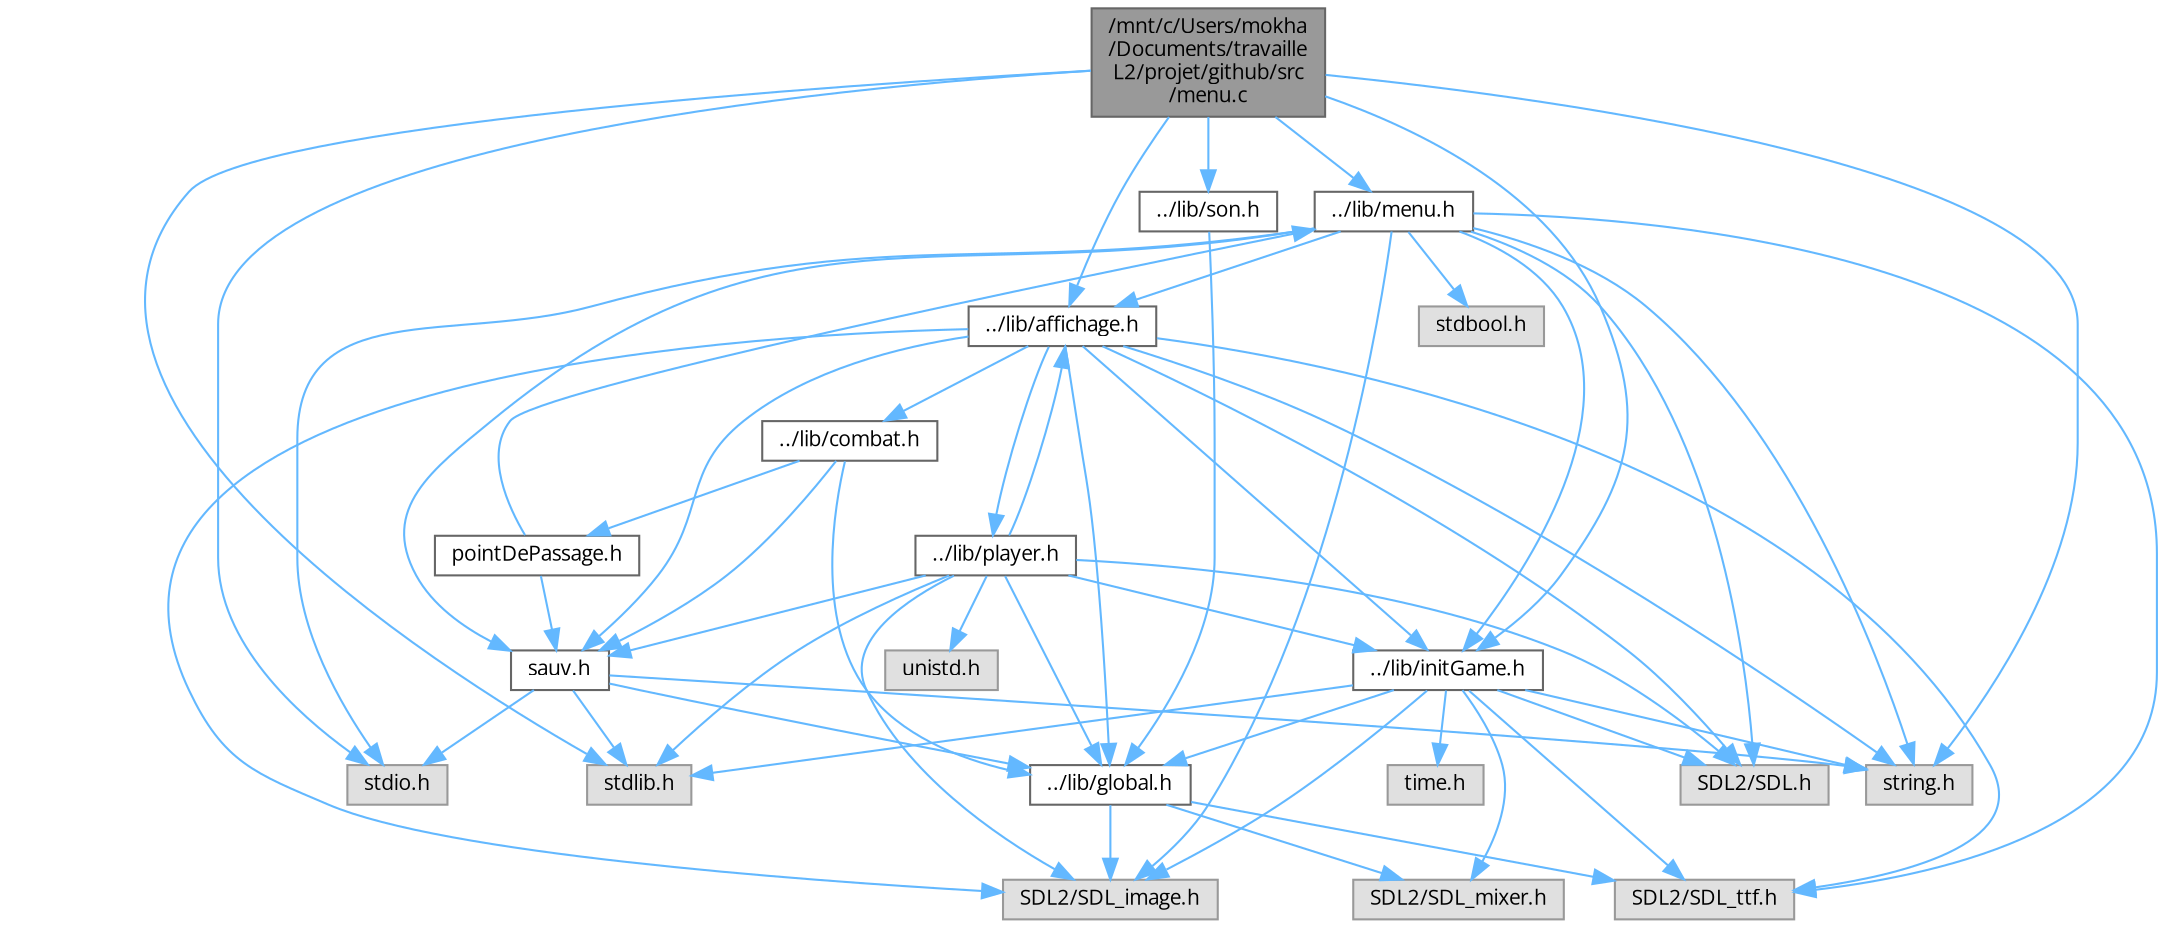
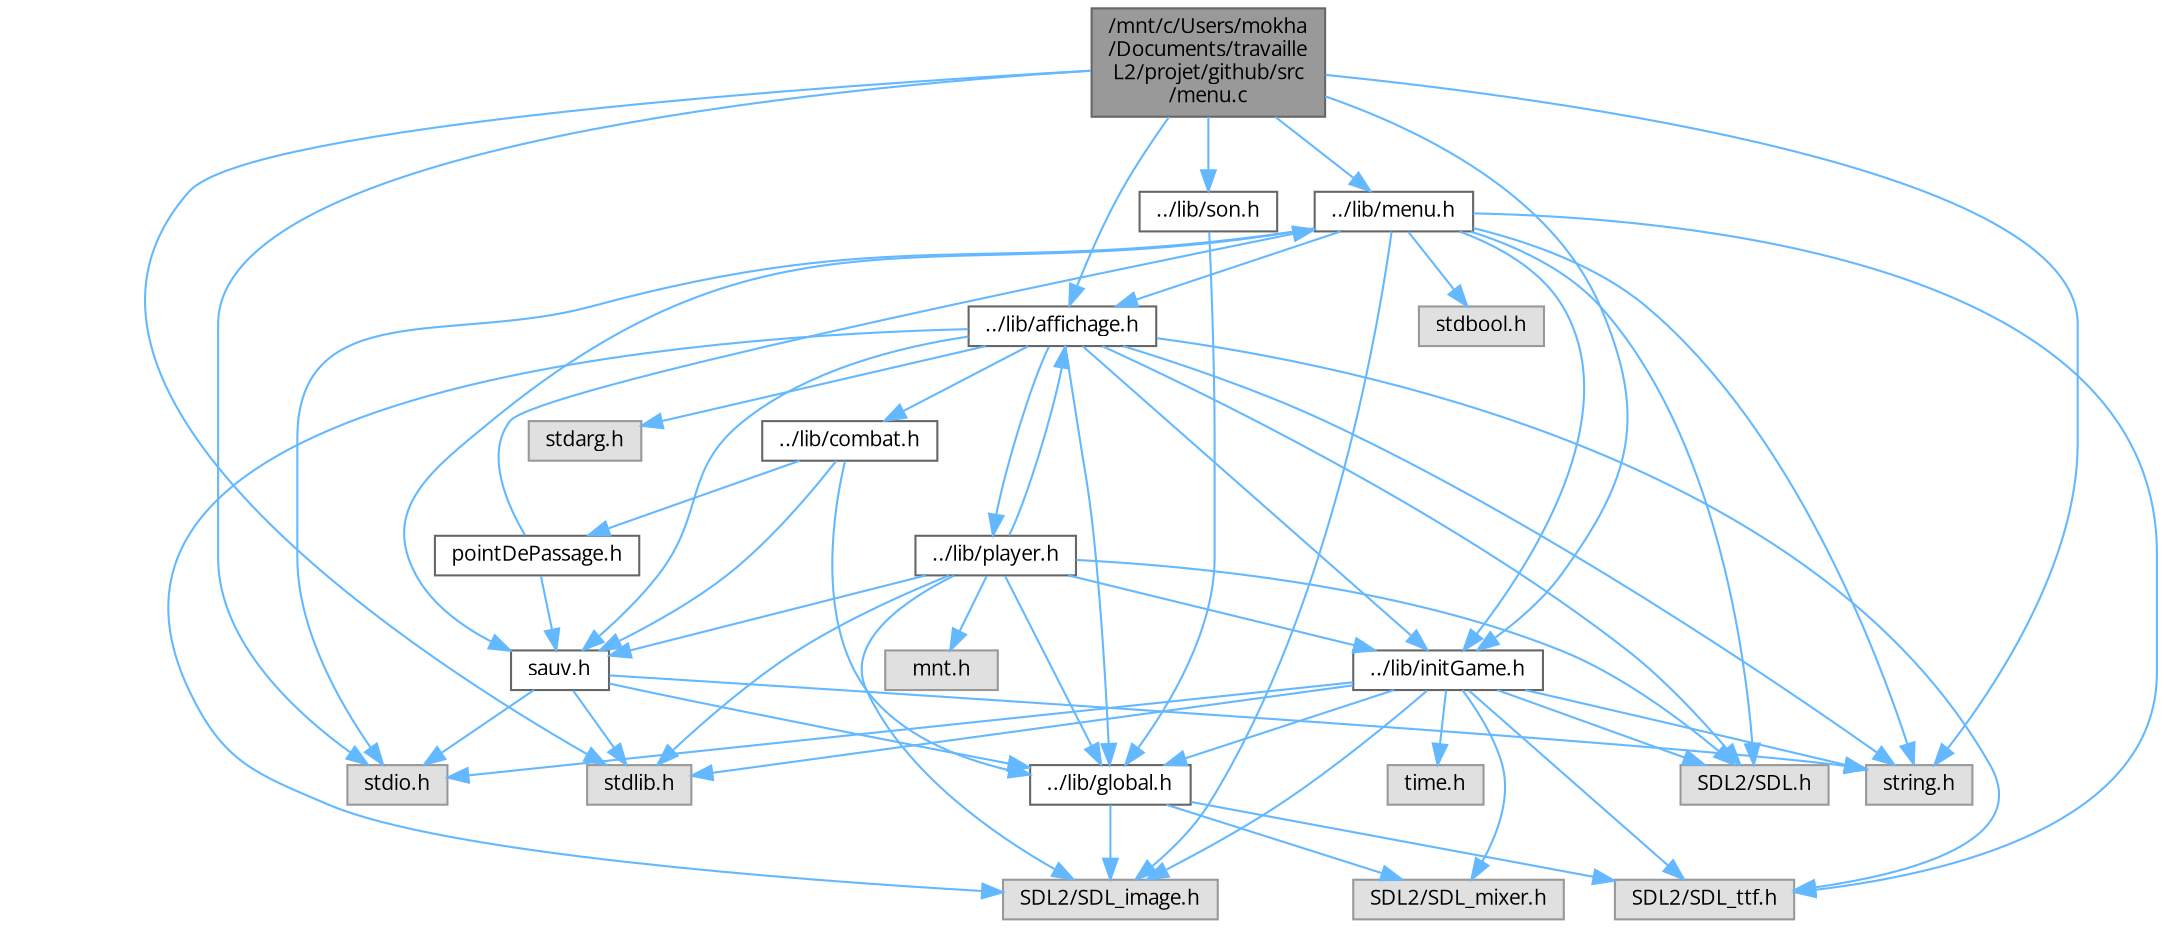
none -> (585, 441)
(942, 670) -> (942, 670)
none -> (933, 727)
